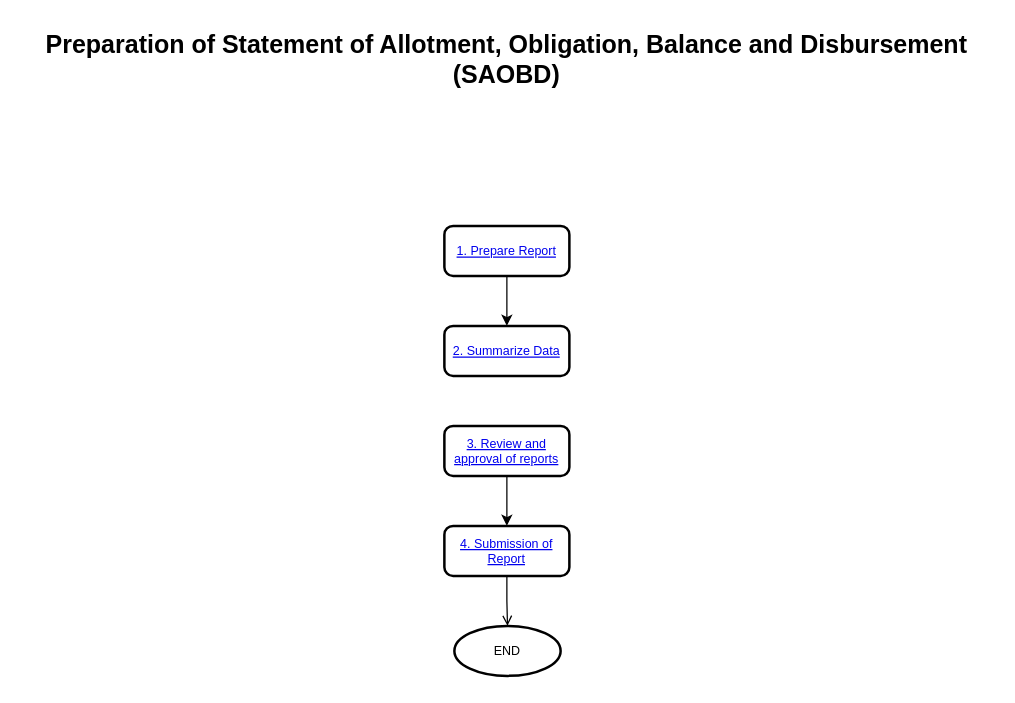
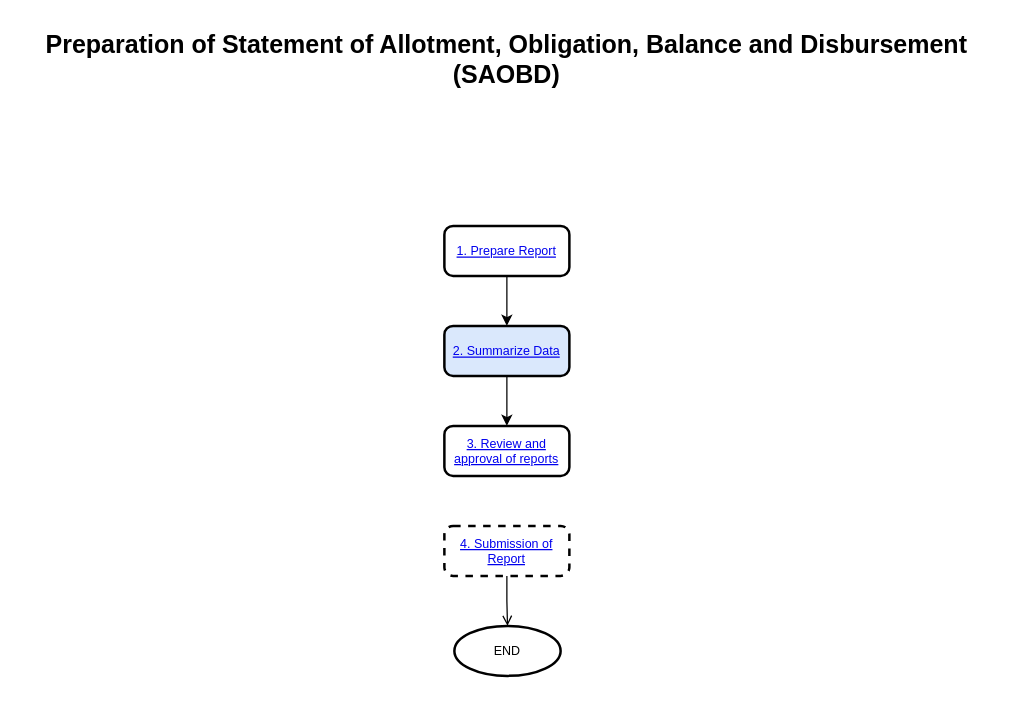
(507, 351) -> (507, 351)
none -> (507, 397)
(507, 497) -> none
(507, 551) -> (507, 551)
